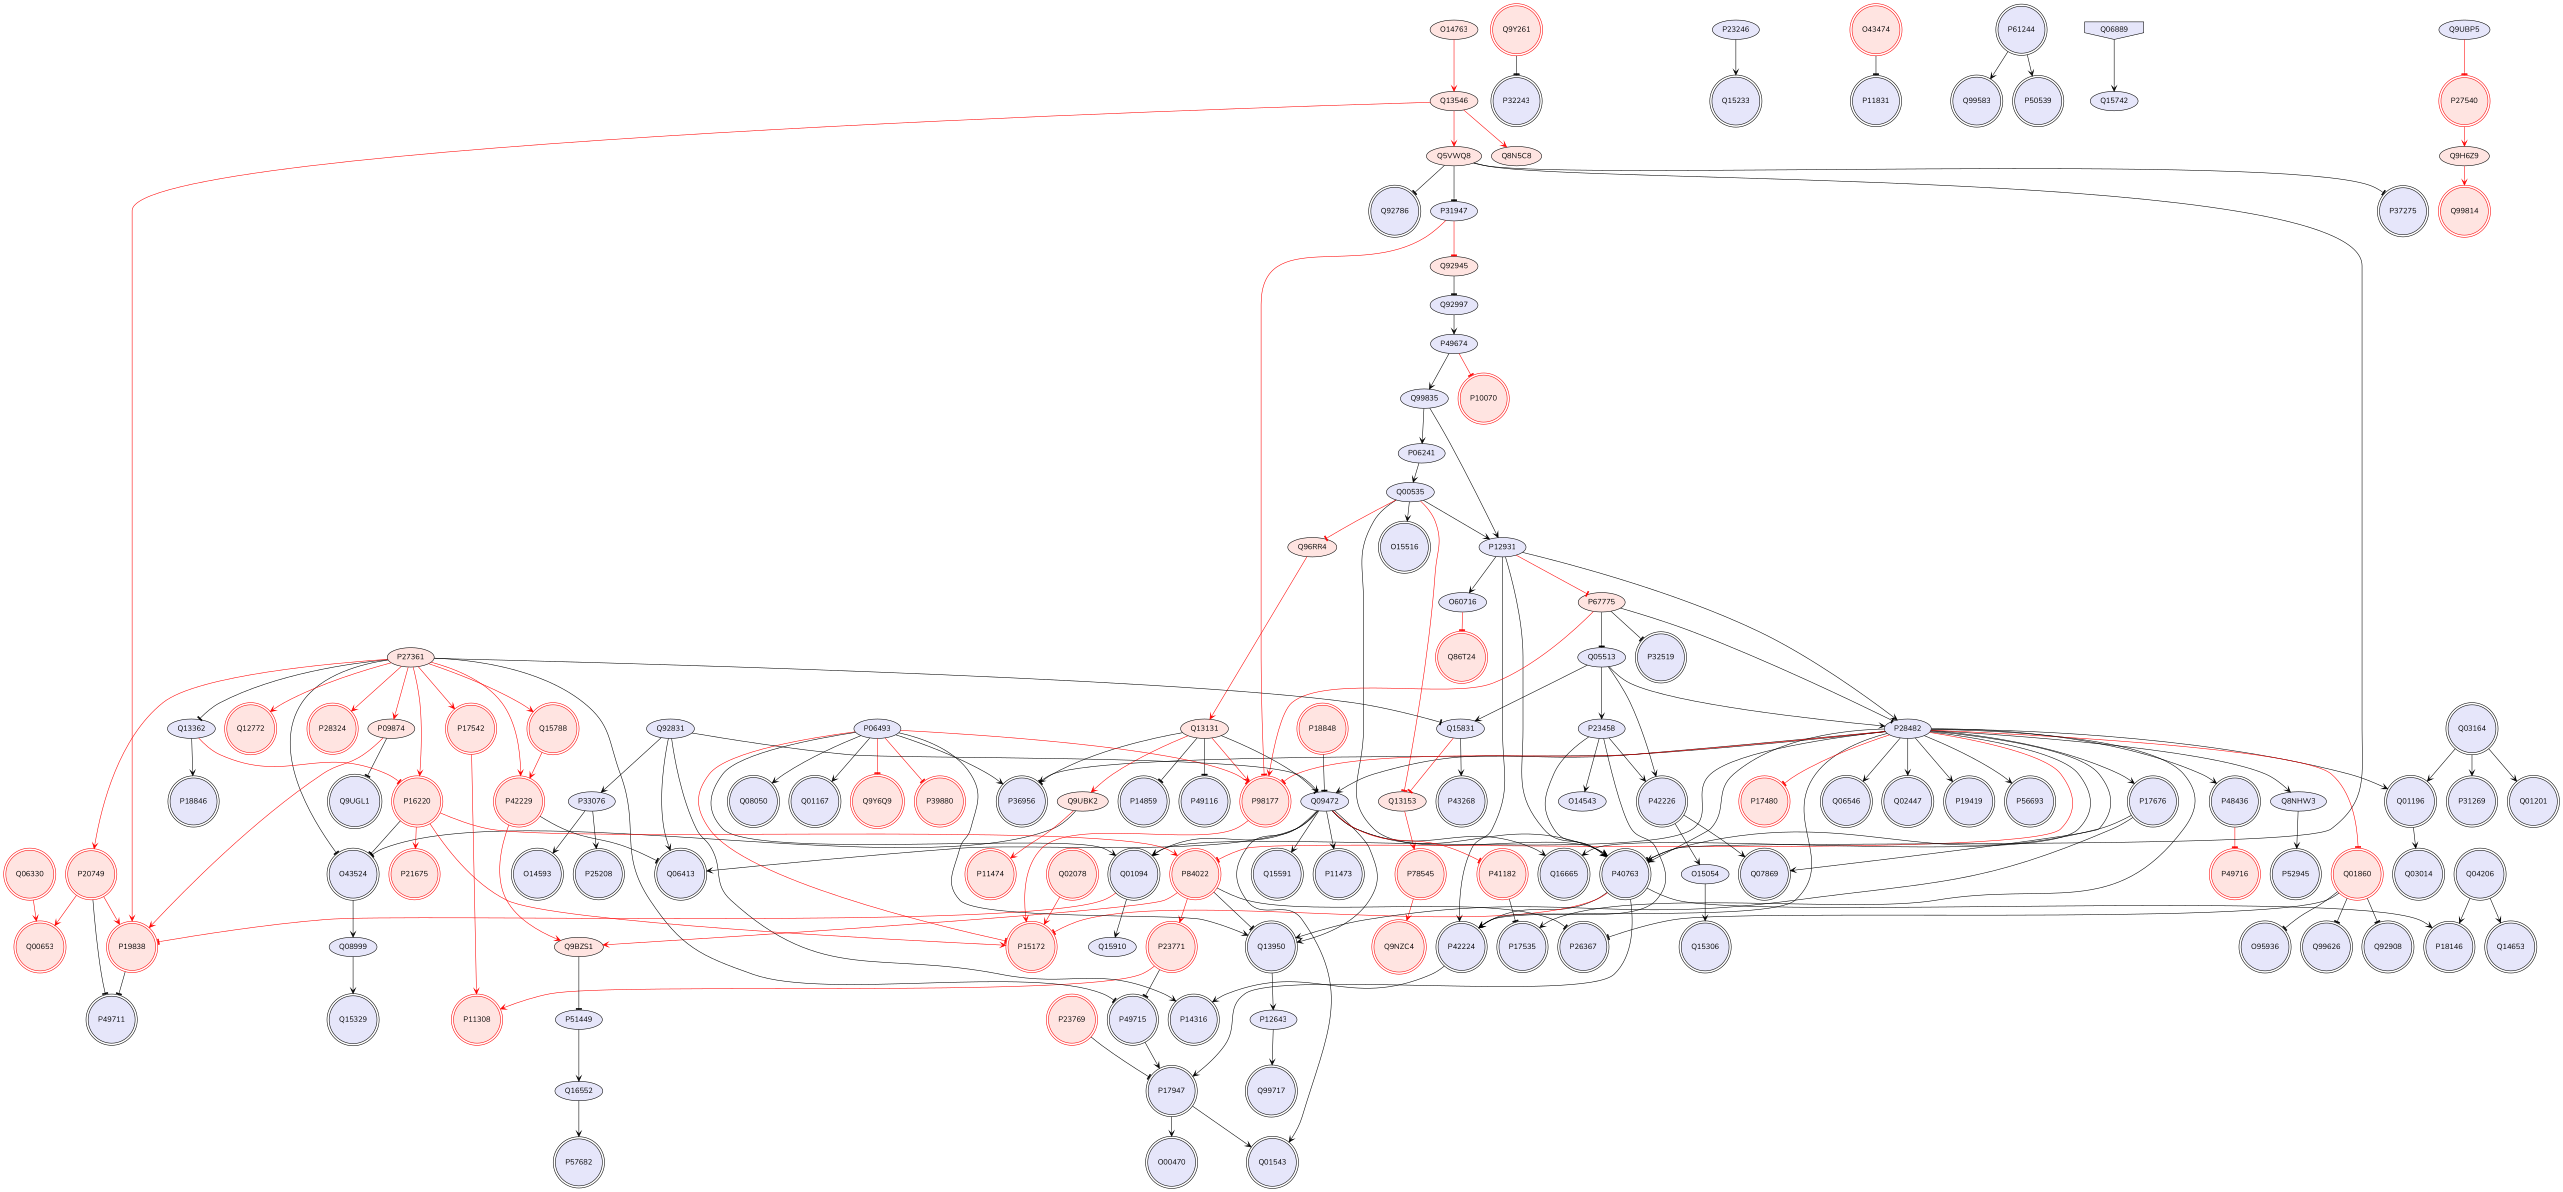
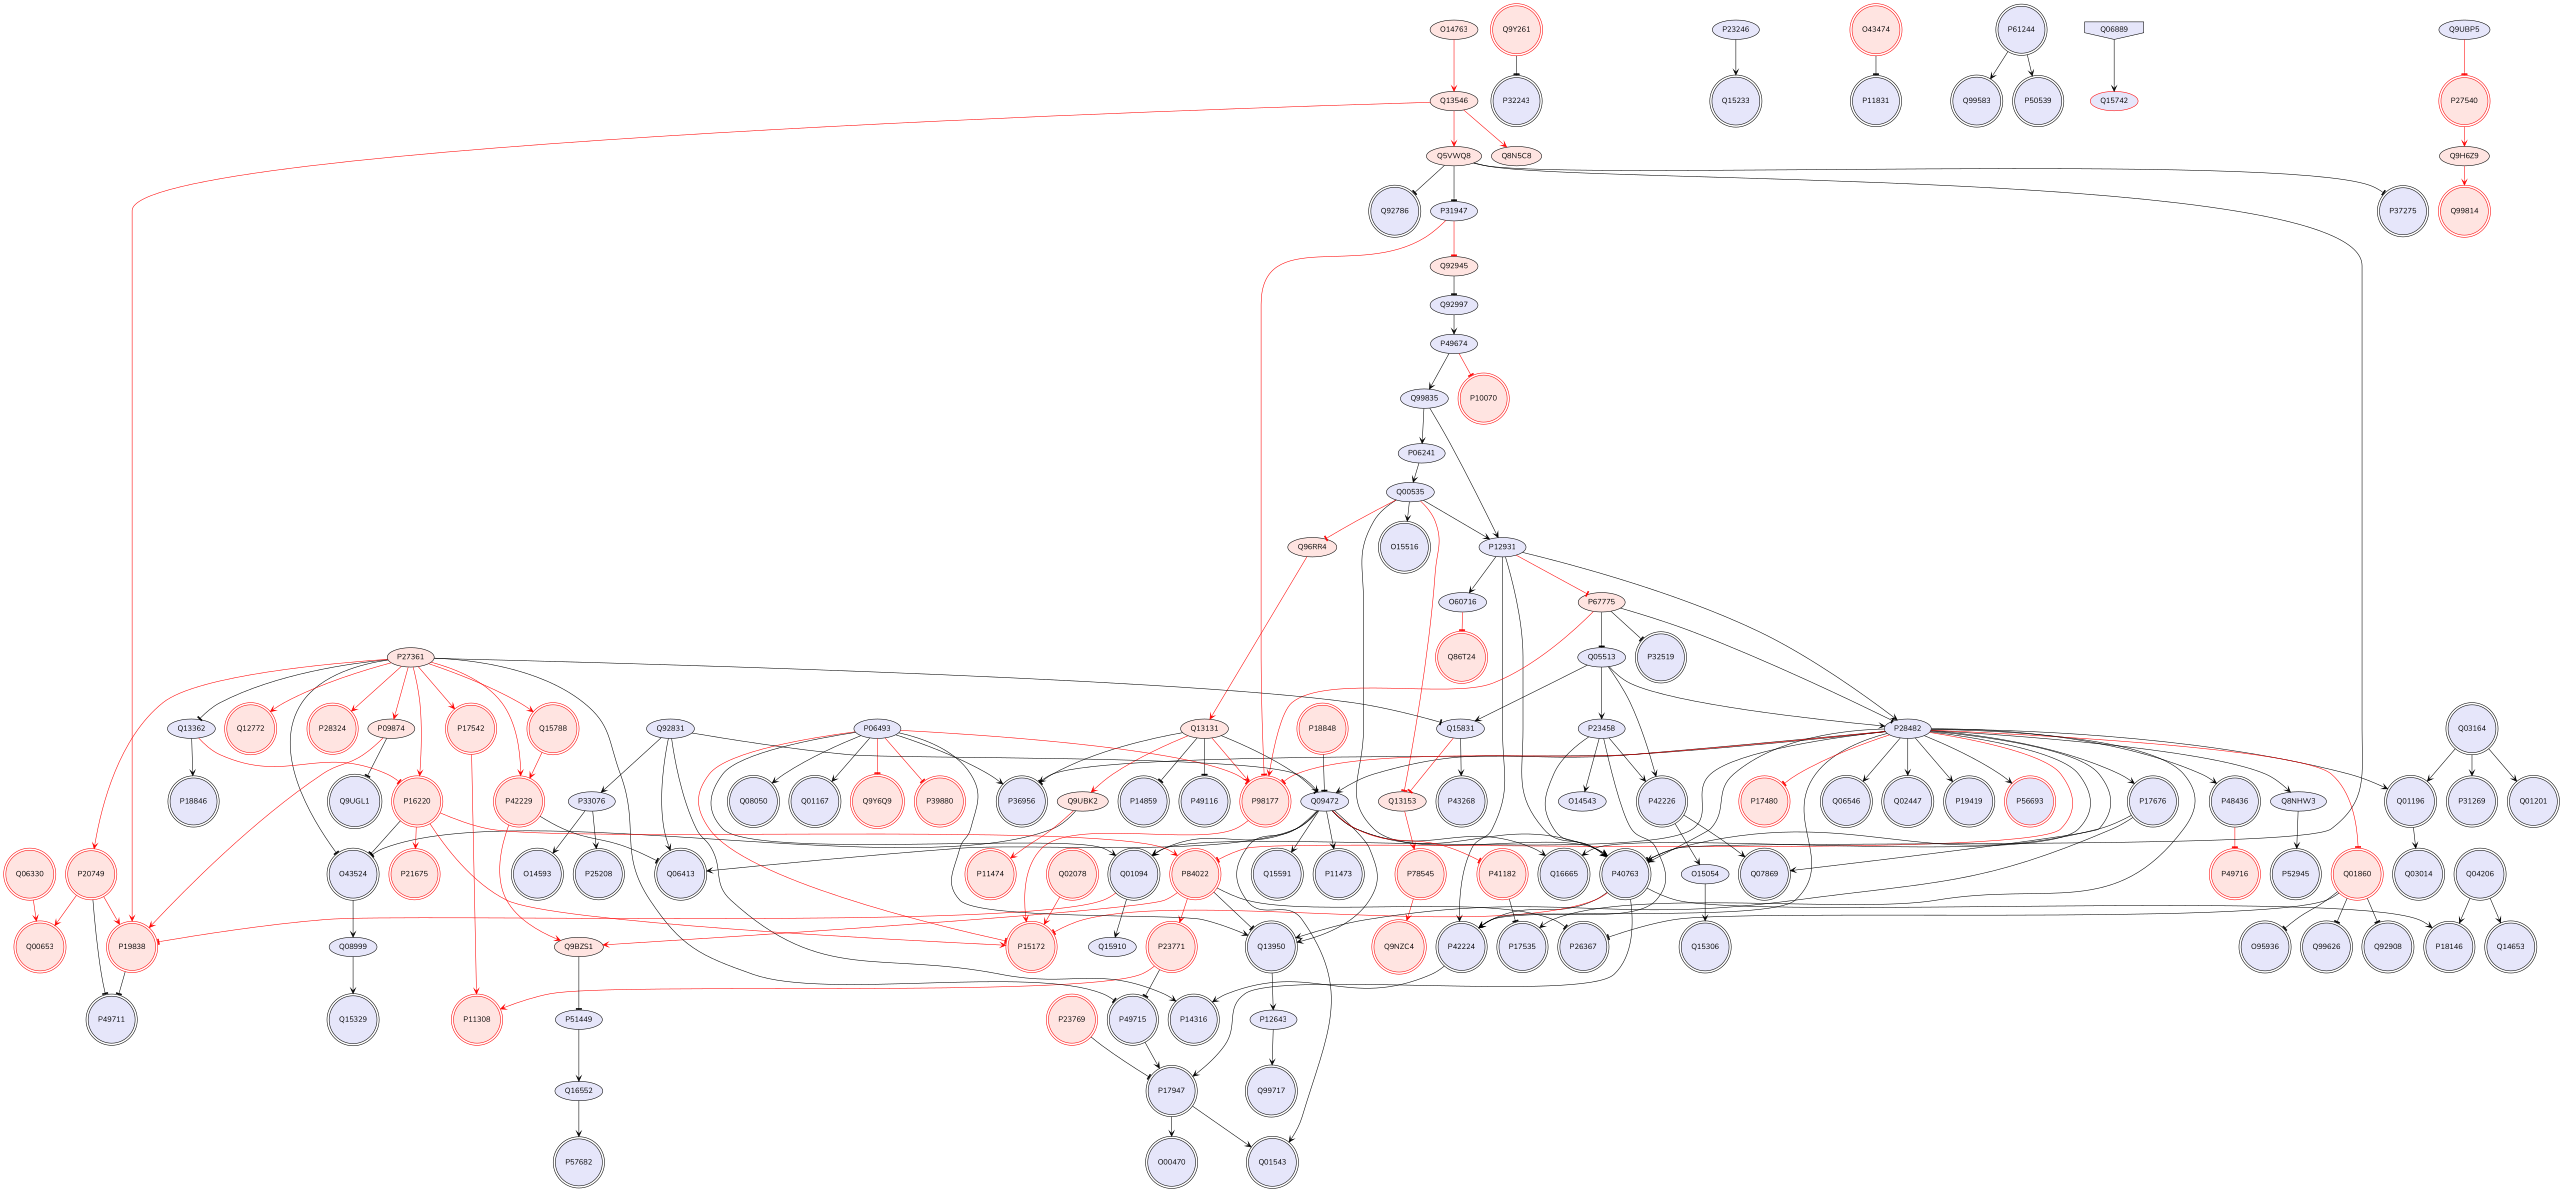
(2114, 101) -> (2114, 101)
(2030, 801) -> (2030, 801)
